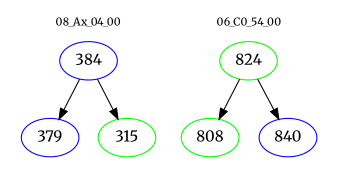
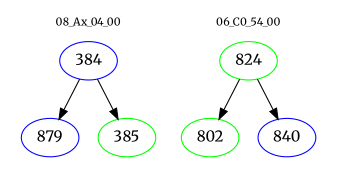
(50, 138) -> (50, 138)
(127, 138) -> (127, 138)
(210, 138) -> (210, 138)
